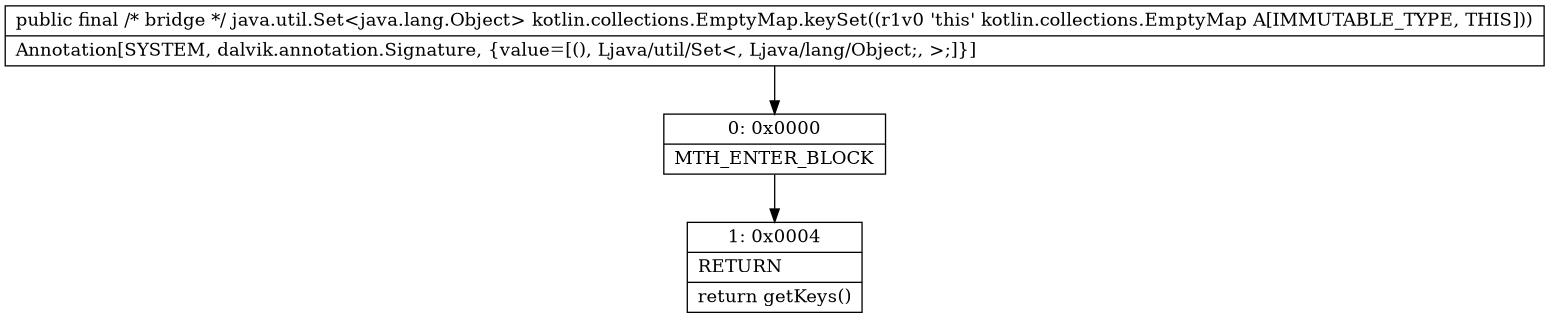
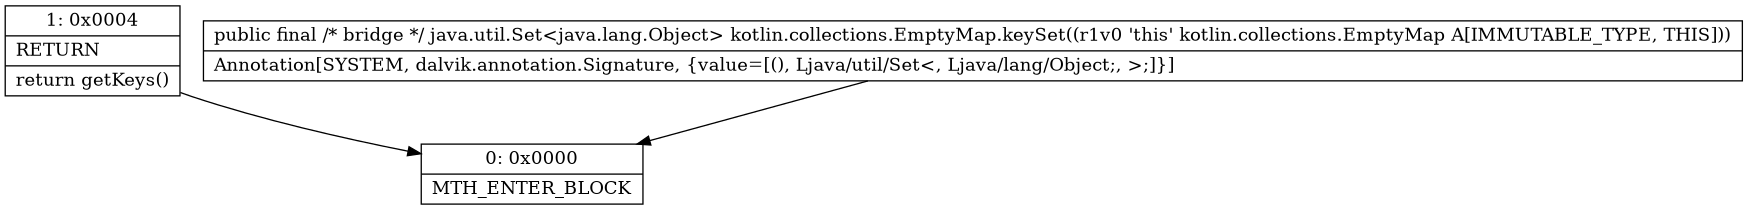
(775, 192) -> (293, 126)
